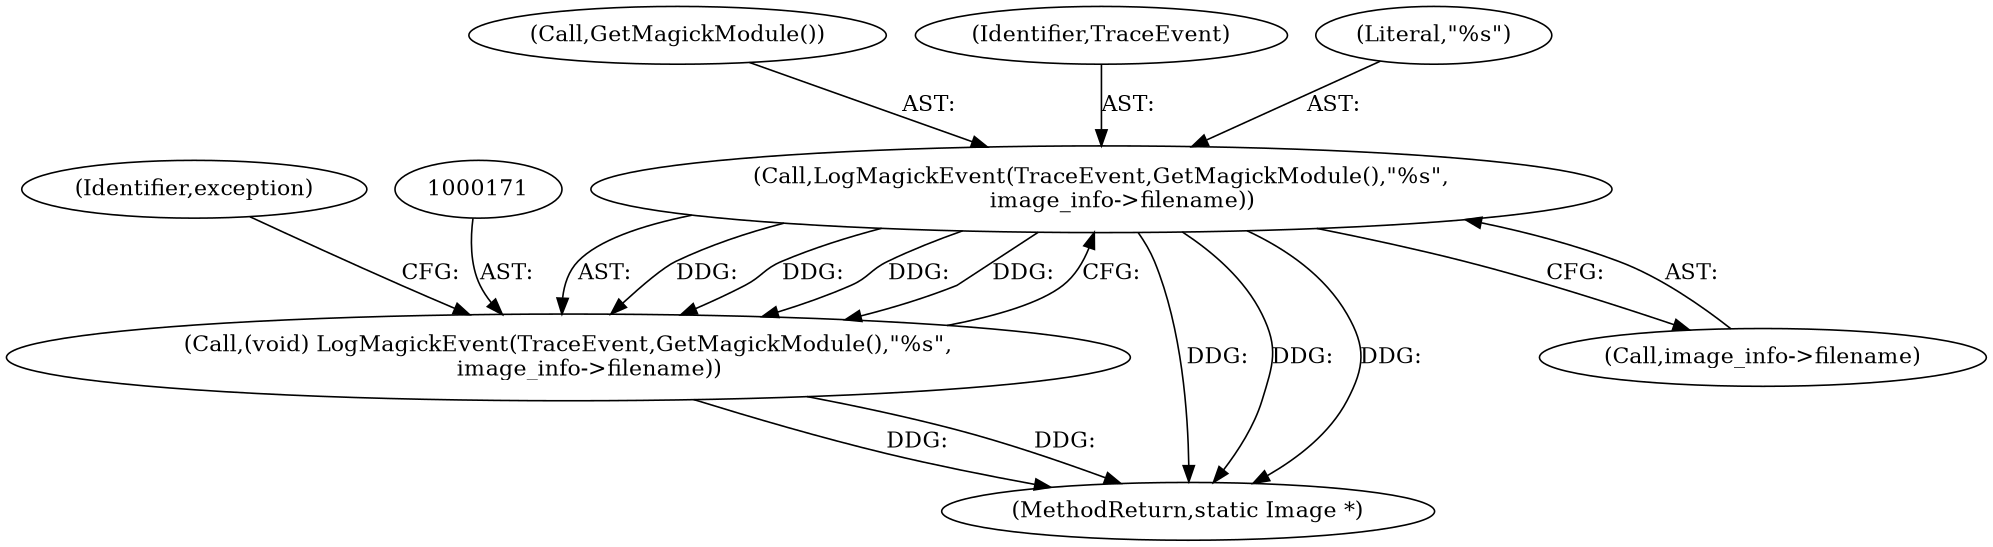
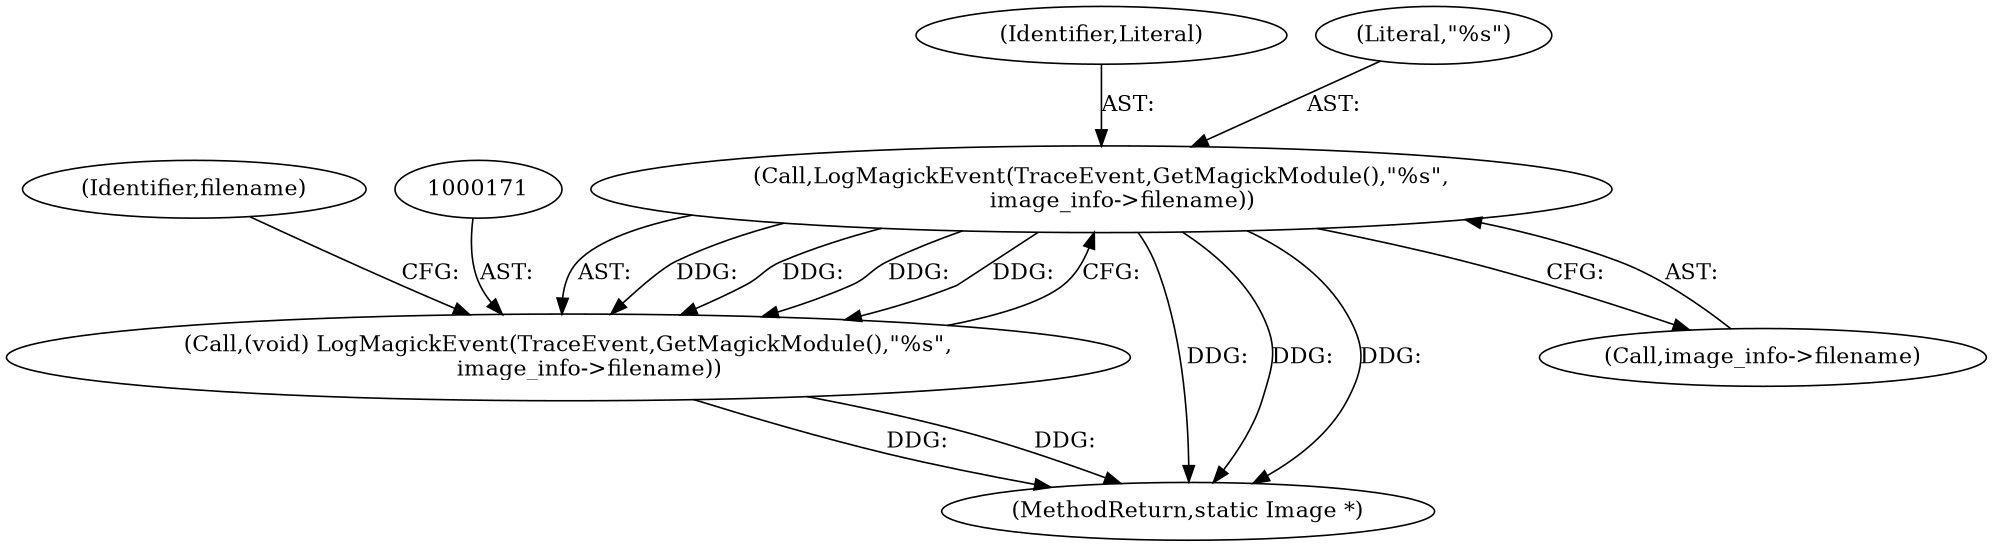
(678, 35) -> none
(1101, 35) -> (1101, 35)
(194, 189) -> (194, 189)
